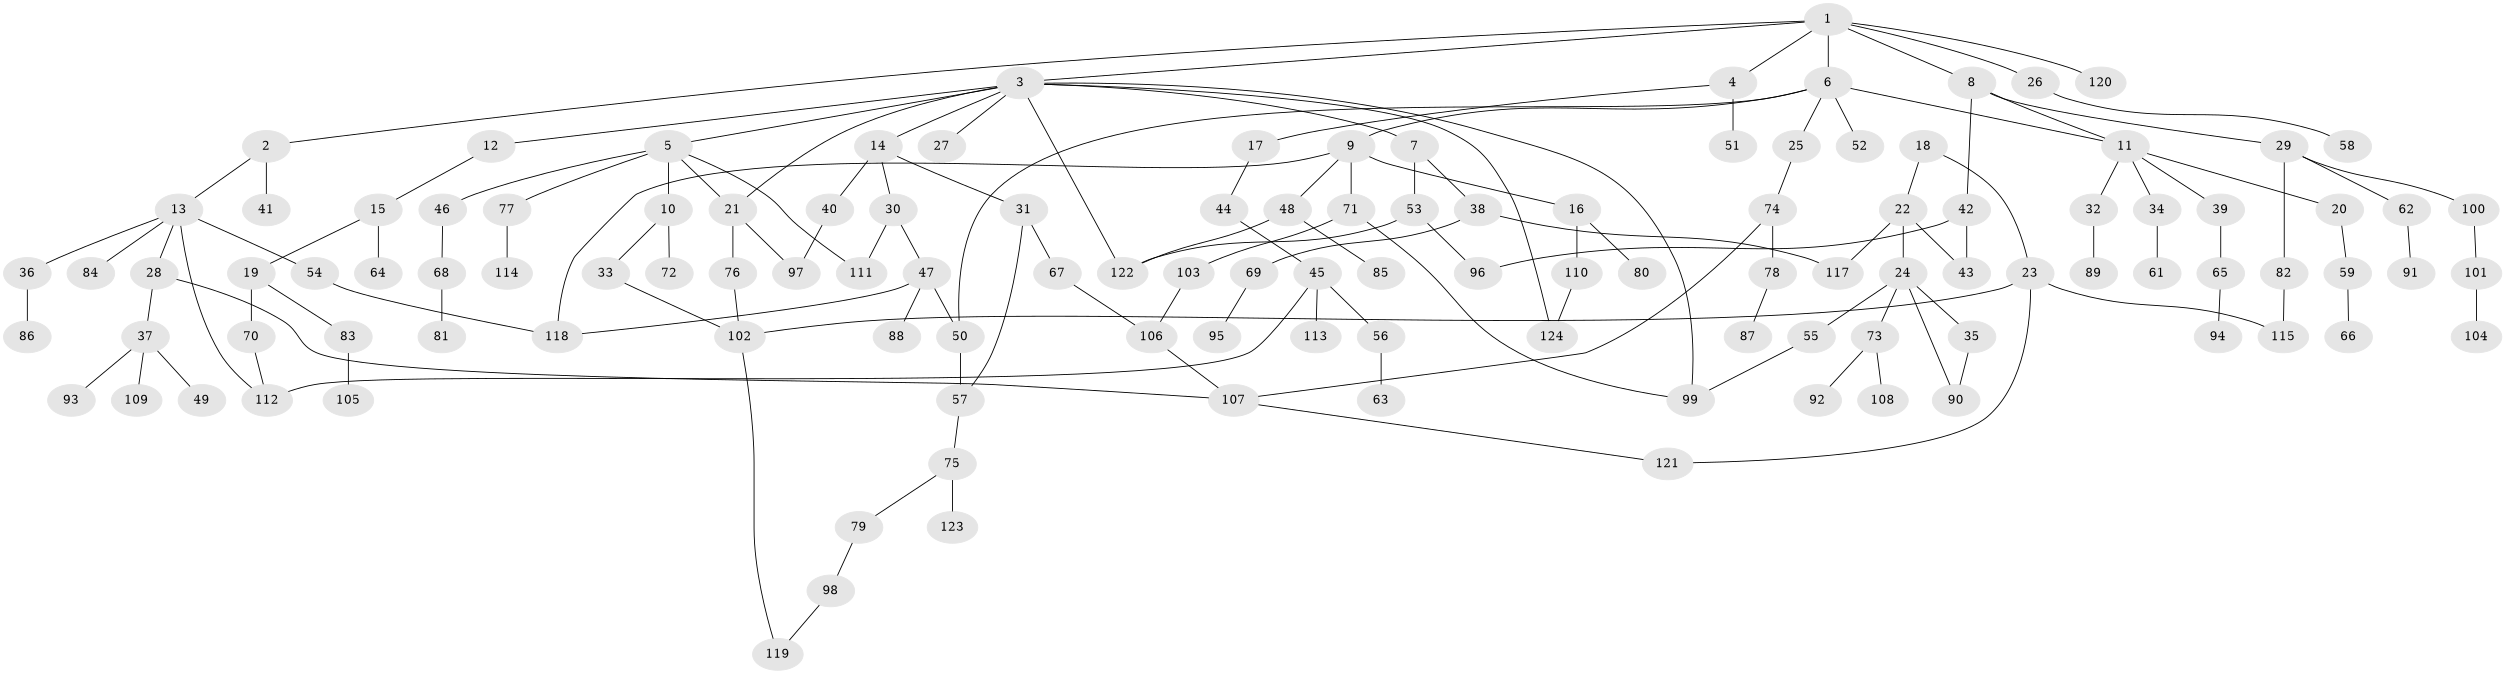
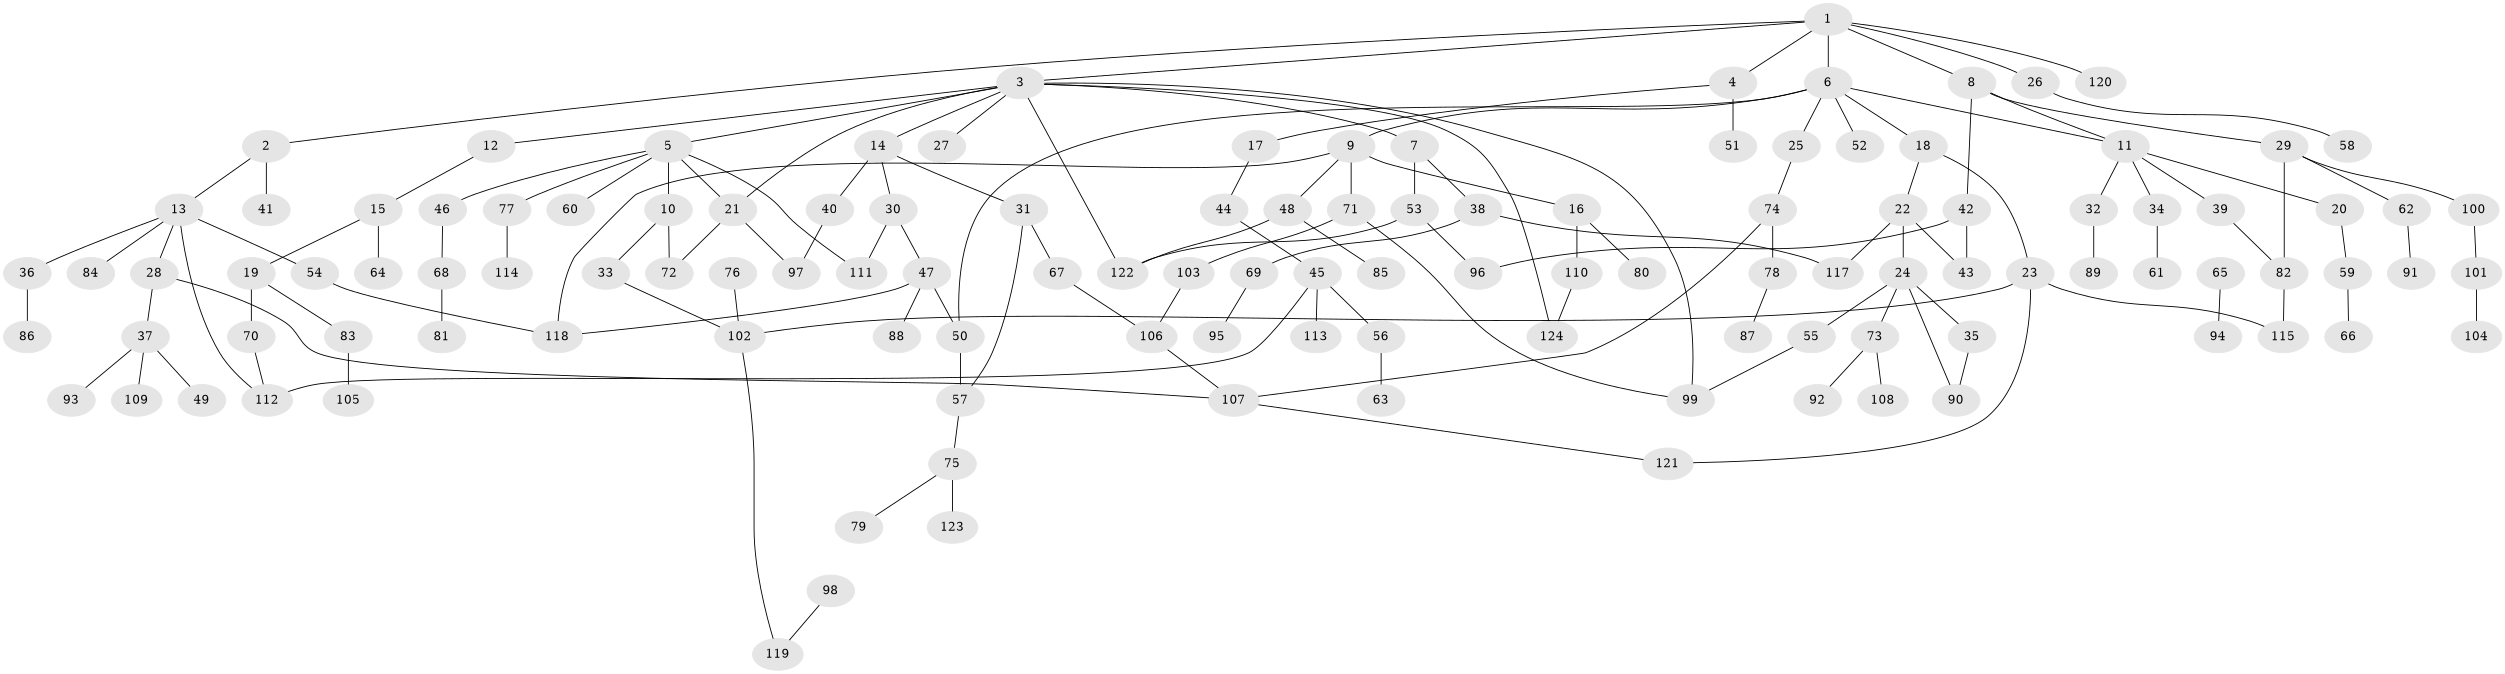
none -> (1876, 115)
none -> (571, 210)
(733, 242) -> (701, 242)
(2221, 242) -> (2252, 242)
(845, 559) -> none
